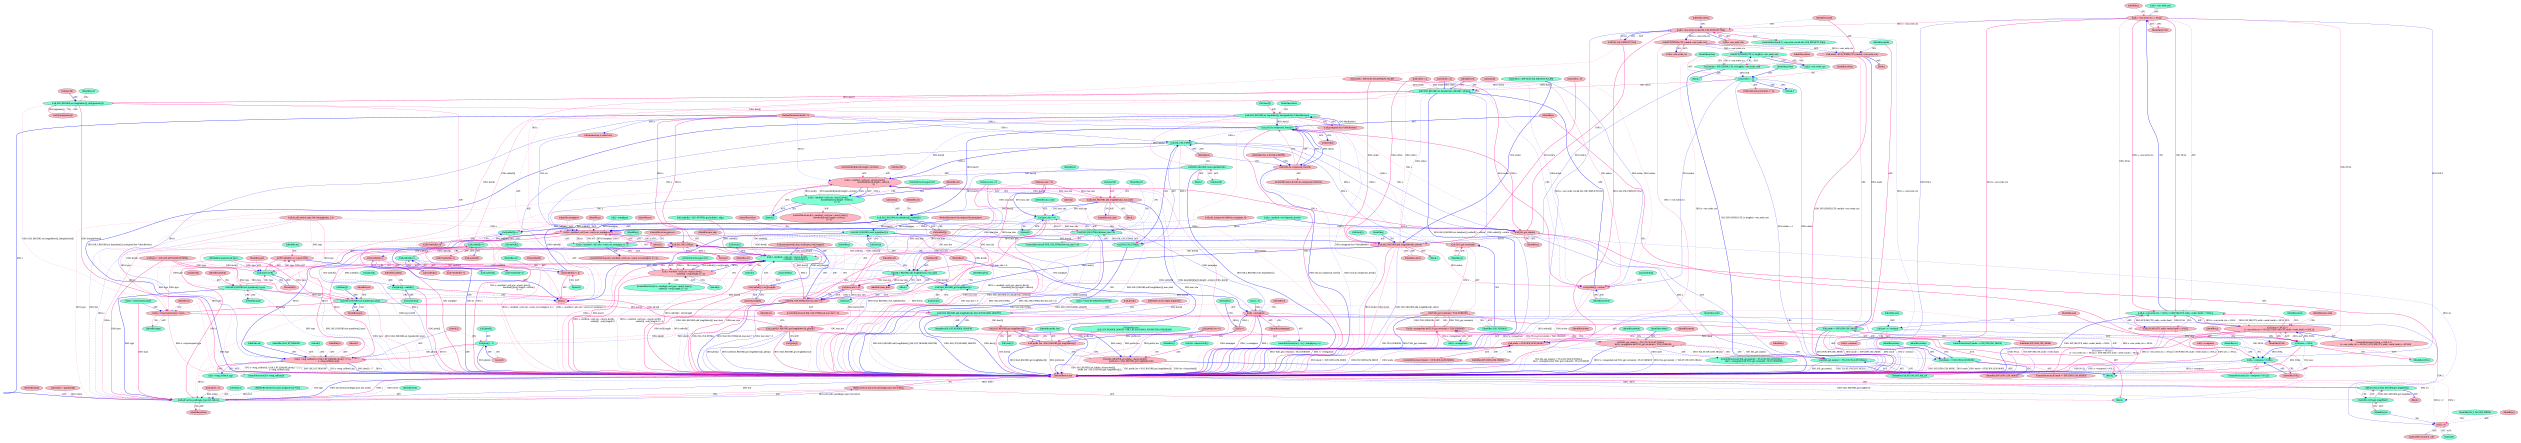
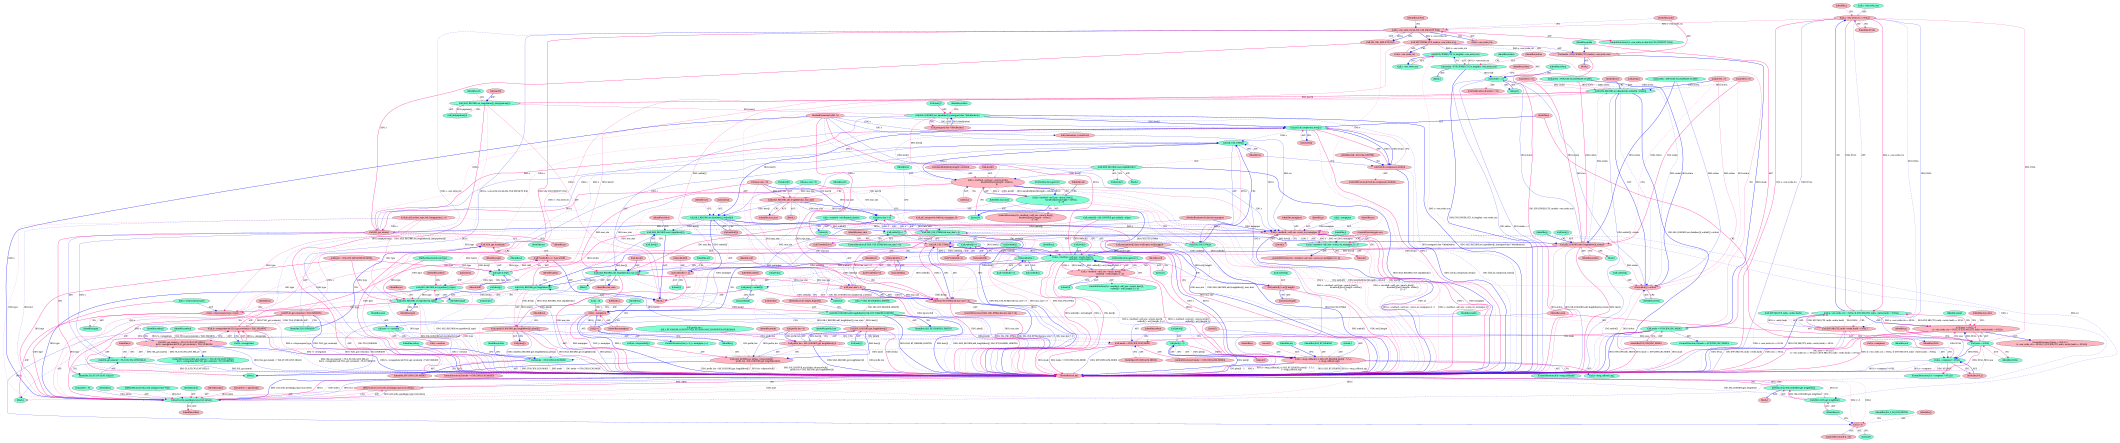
(1372, 79) -> (1570, 79)
(63, 116) -> (457, 116)
(1494, 153) -> (1683, 153)
(1688, 173) -> (1581, 173)
(961, 218) -> (1205, 218)
(980, 273) -> (550, 273)
none -> (1783, 313)
(213, 388) -> (83, 388)
